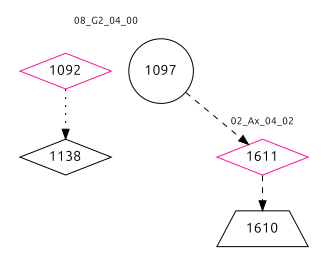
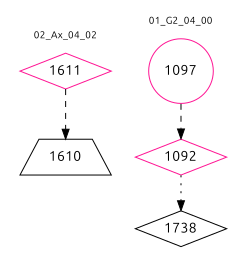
(106, 21) -> (181, 21)
(161, 71) -> (181, 71)
(217, 119) -> (181, 116)
(66, 157) -> (181, 229)
